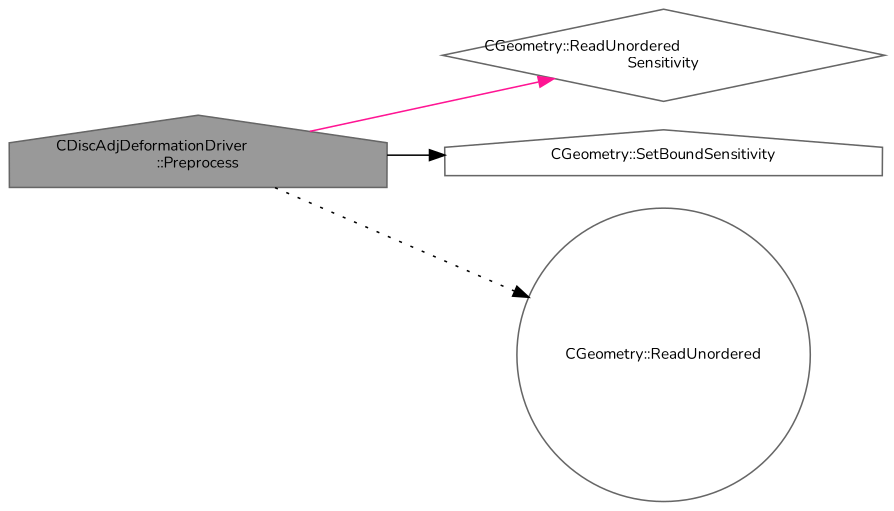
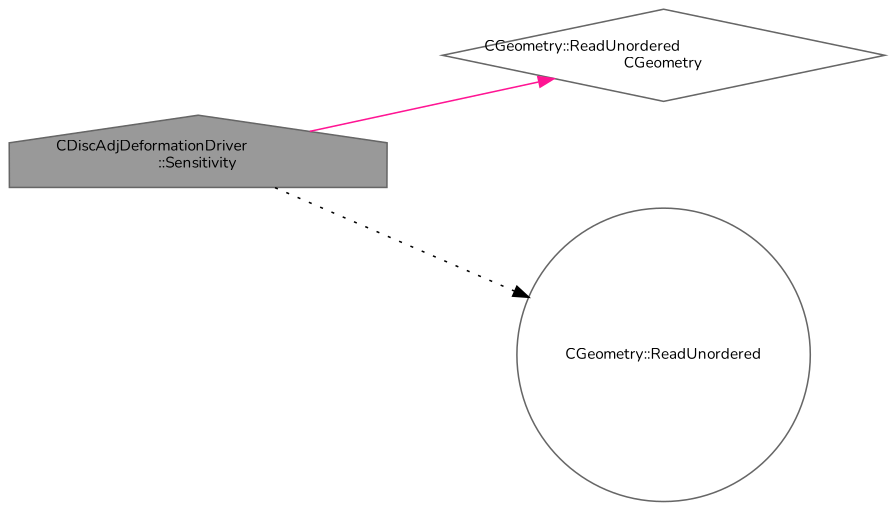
(664, 55) -> (664, 55)
(198, 155) -> (198, 155)
(664, 155) -> none
